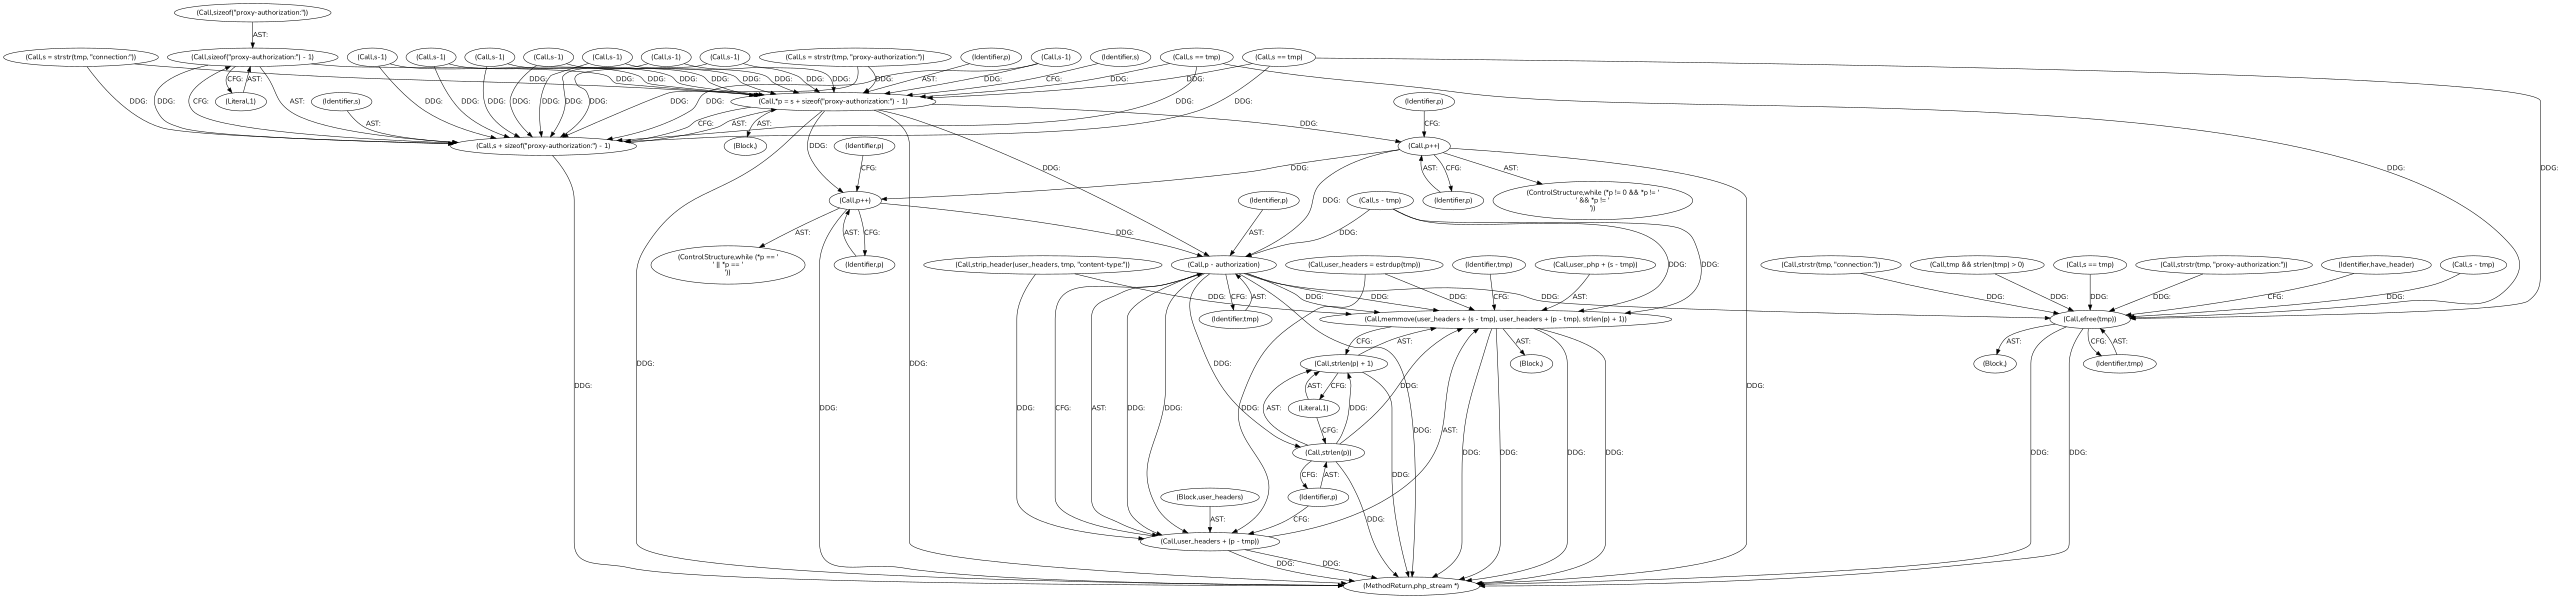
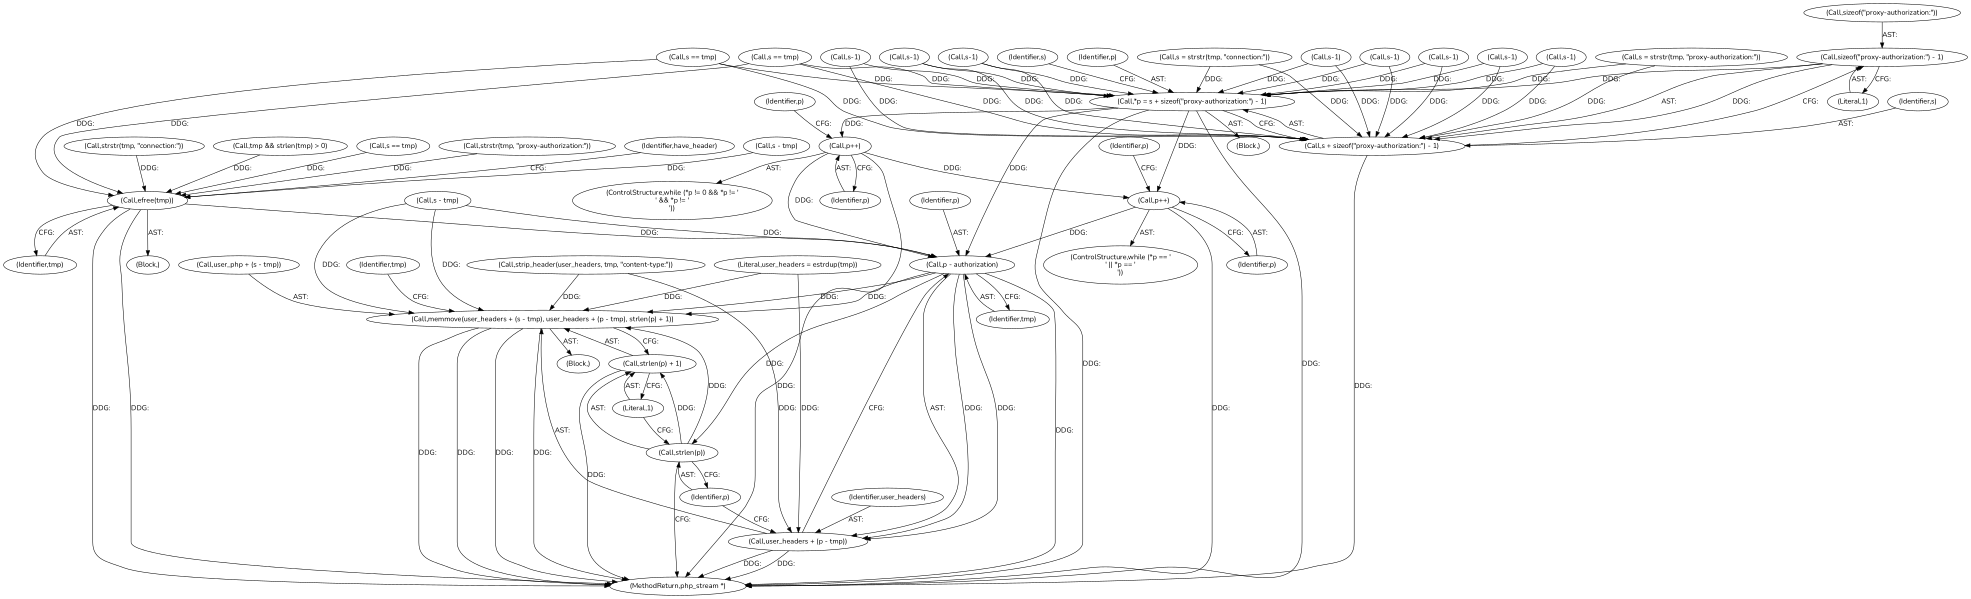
(1364, 265) -> (798, 265)
(1643, 307) -> (559, 232)
(1210, 497) -> (888, 497)
(1377, 519) -> (684, 519)
